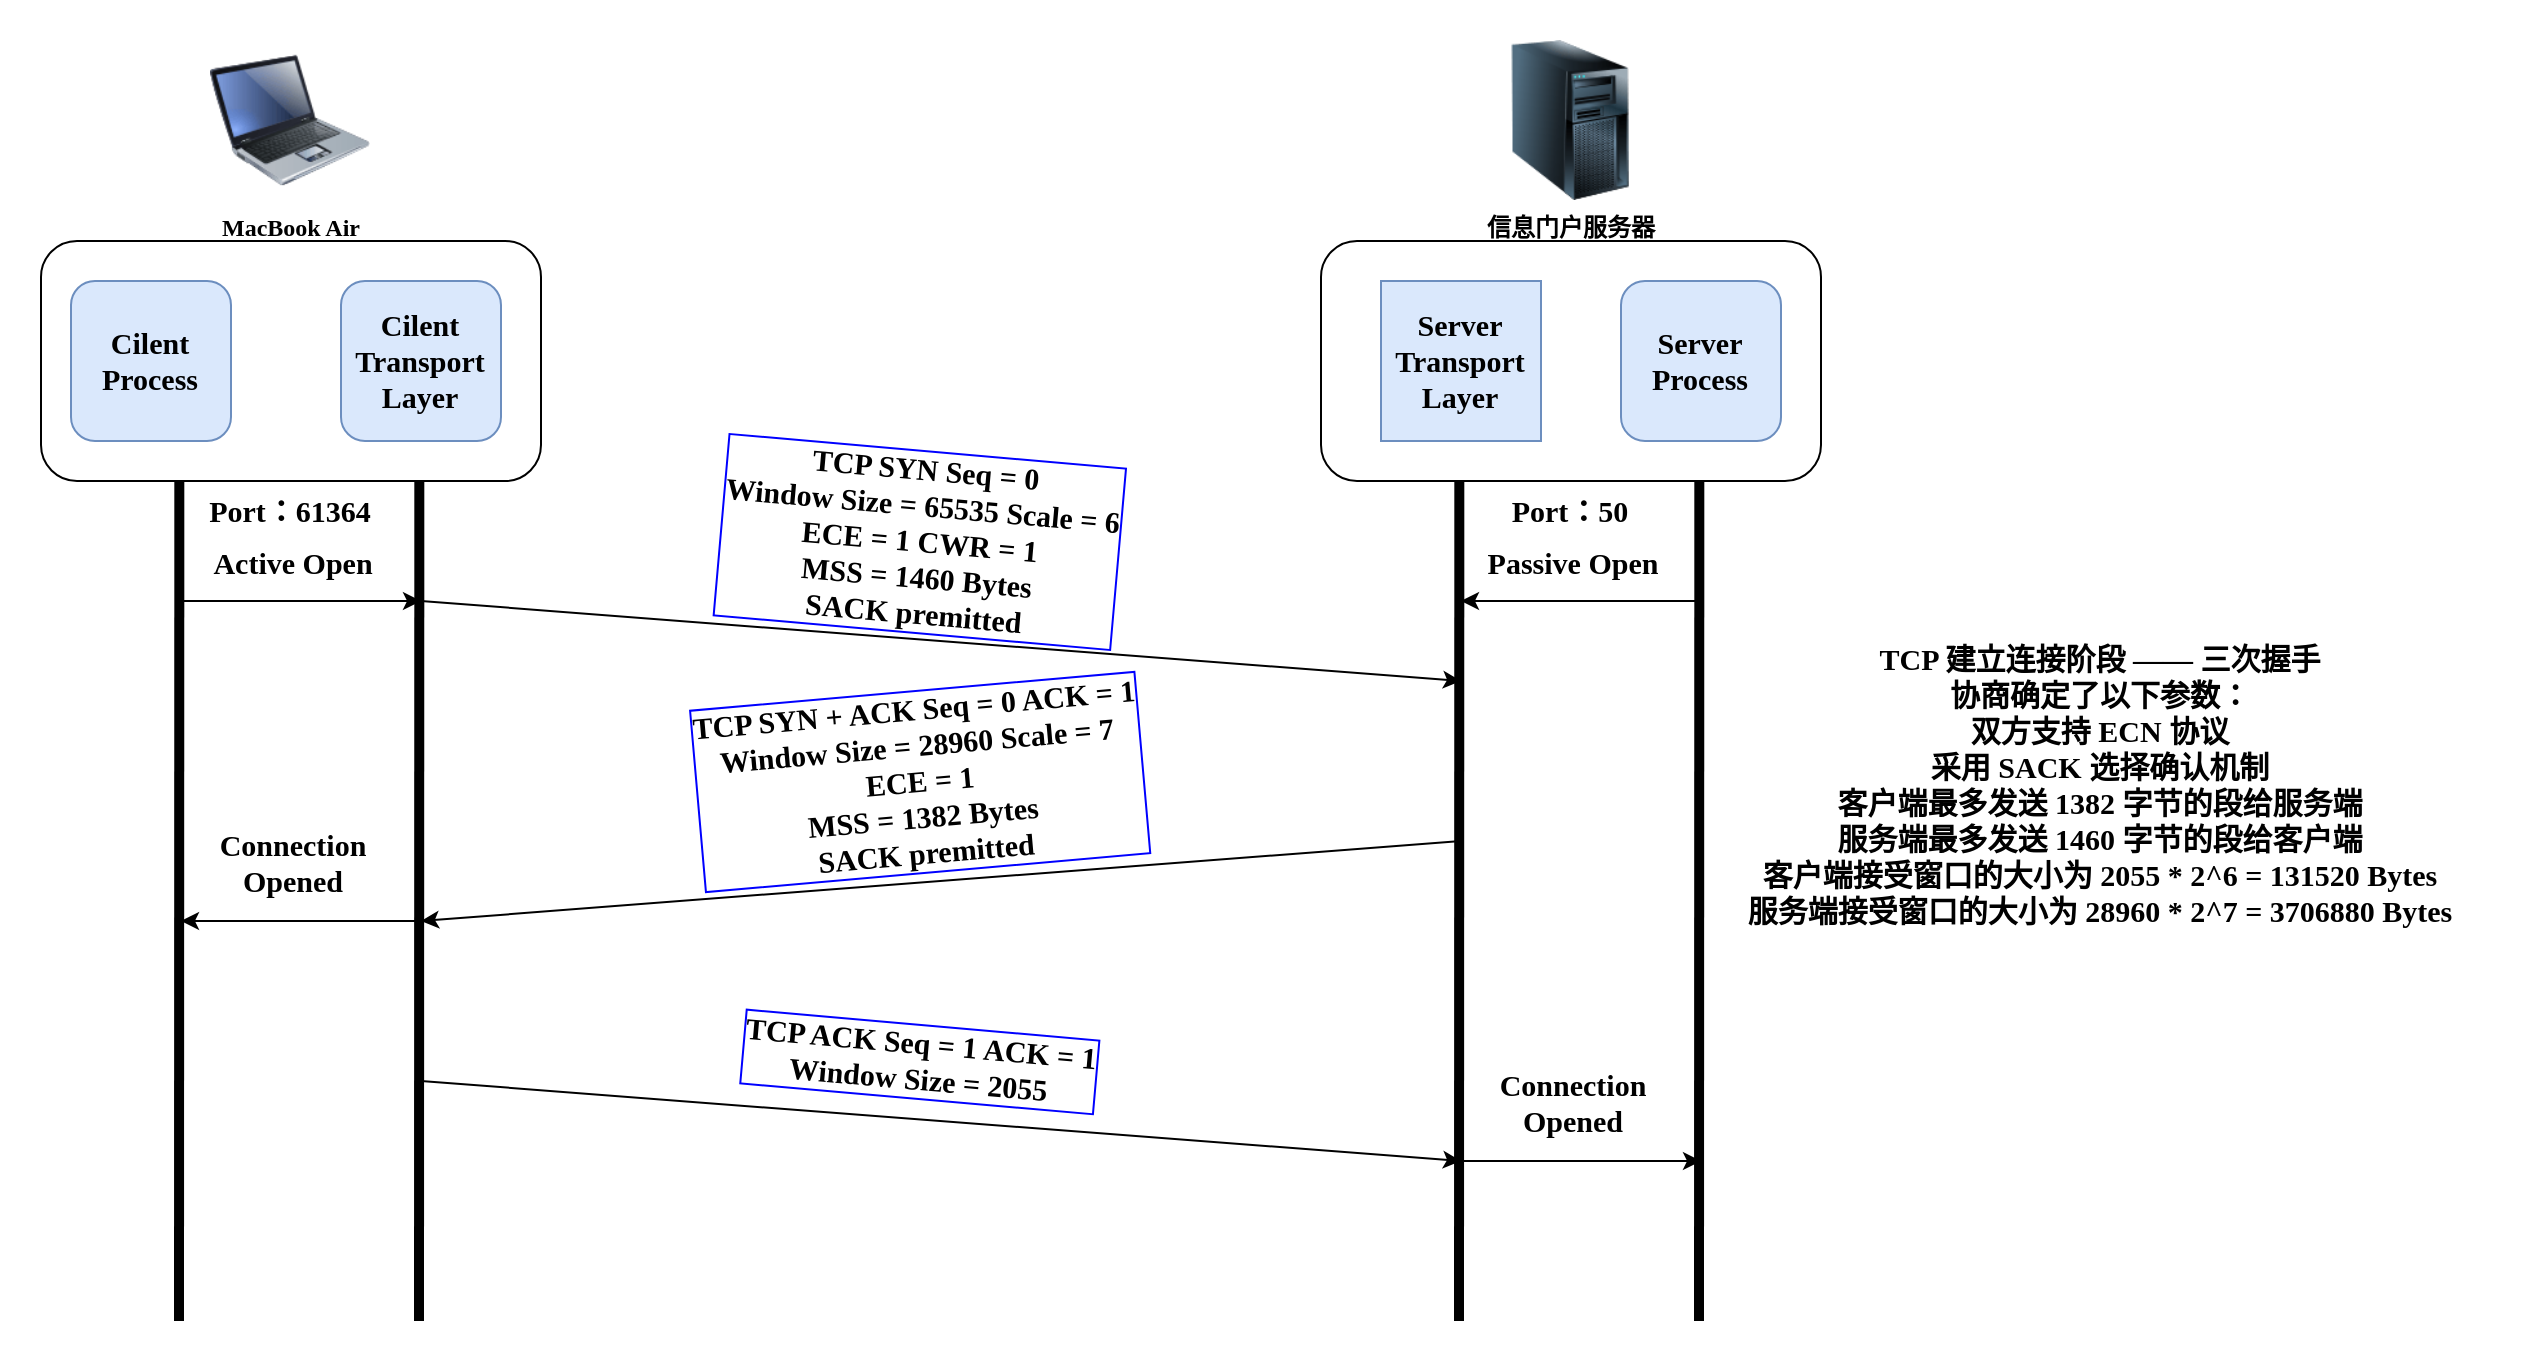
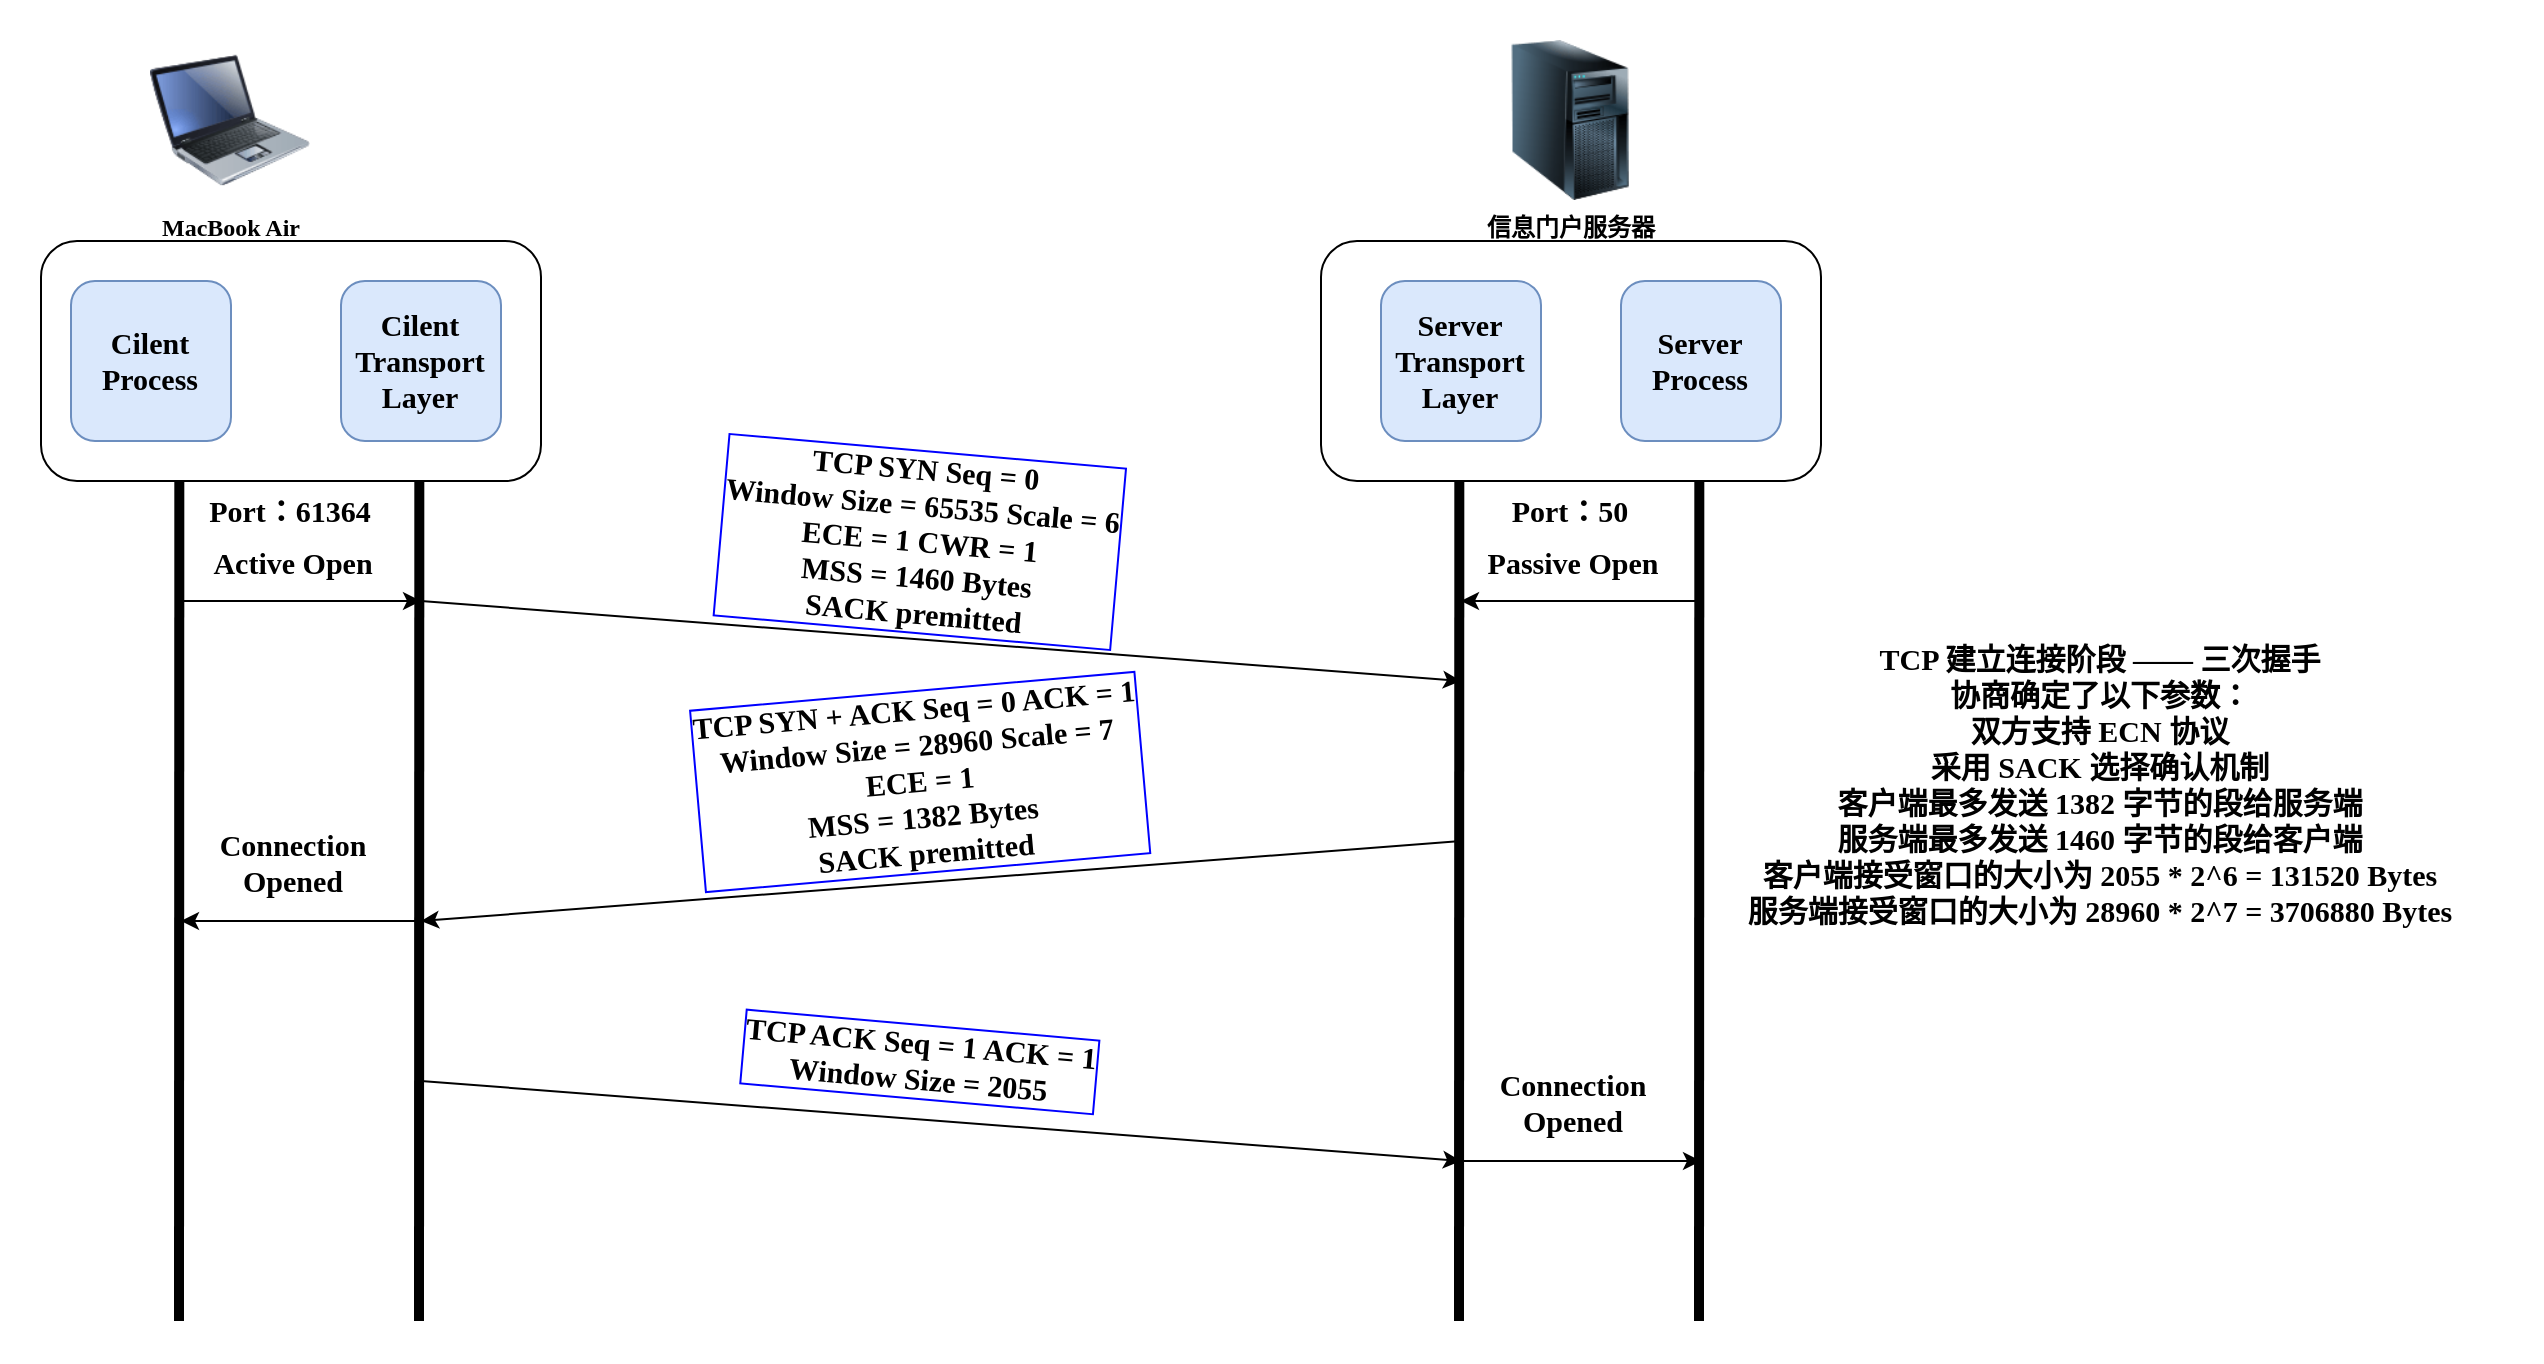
(291, 121) -> (231, 121)
(1461, 361) -> (1461, 361)
